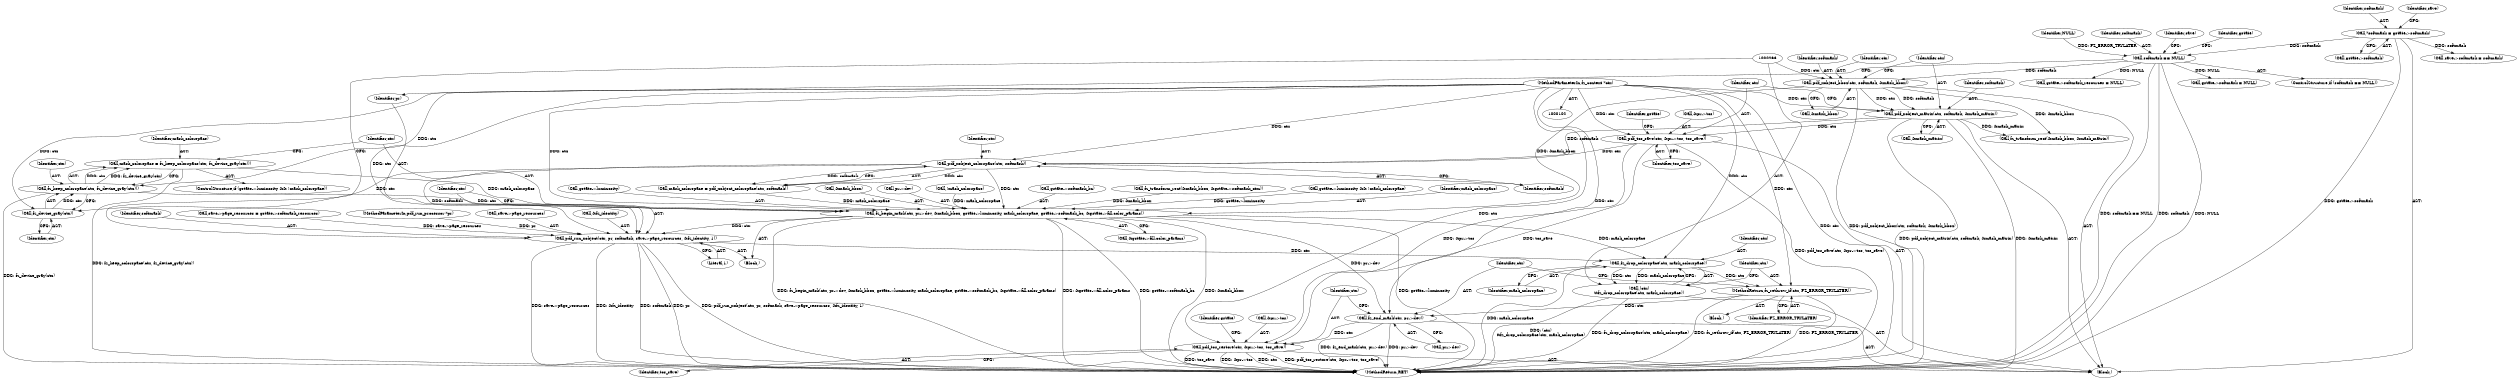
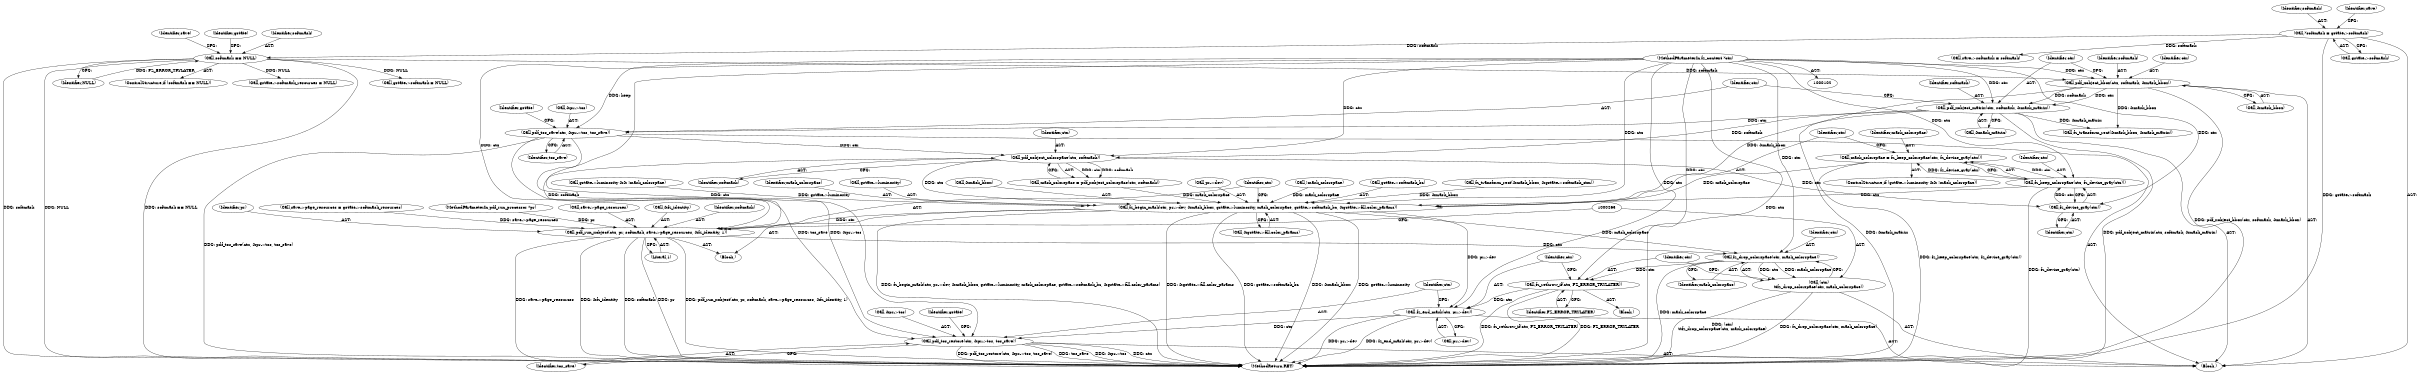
(1798, 72) -> (1971, 65)
(1264, 82) -> (134, 61)
(1605, 114) -> (620, 96)
(1791, 291) -> (1574, 285)
